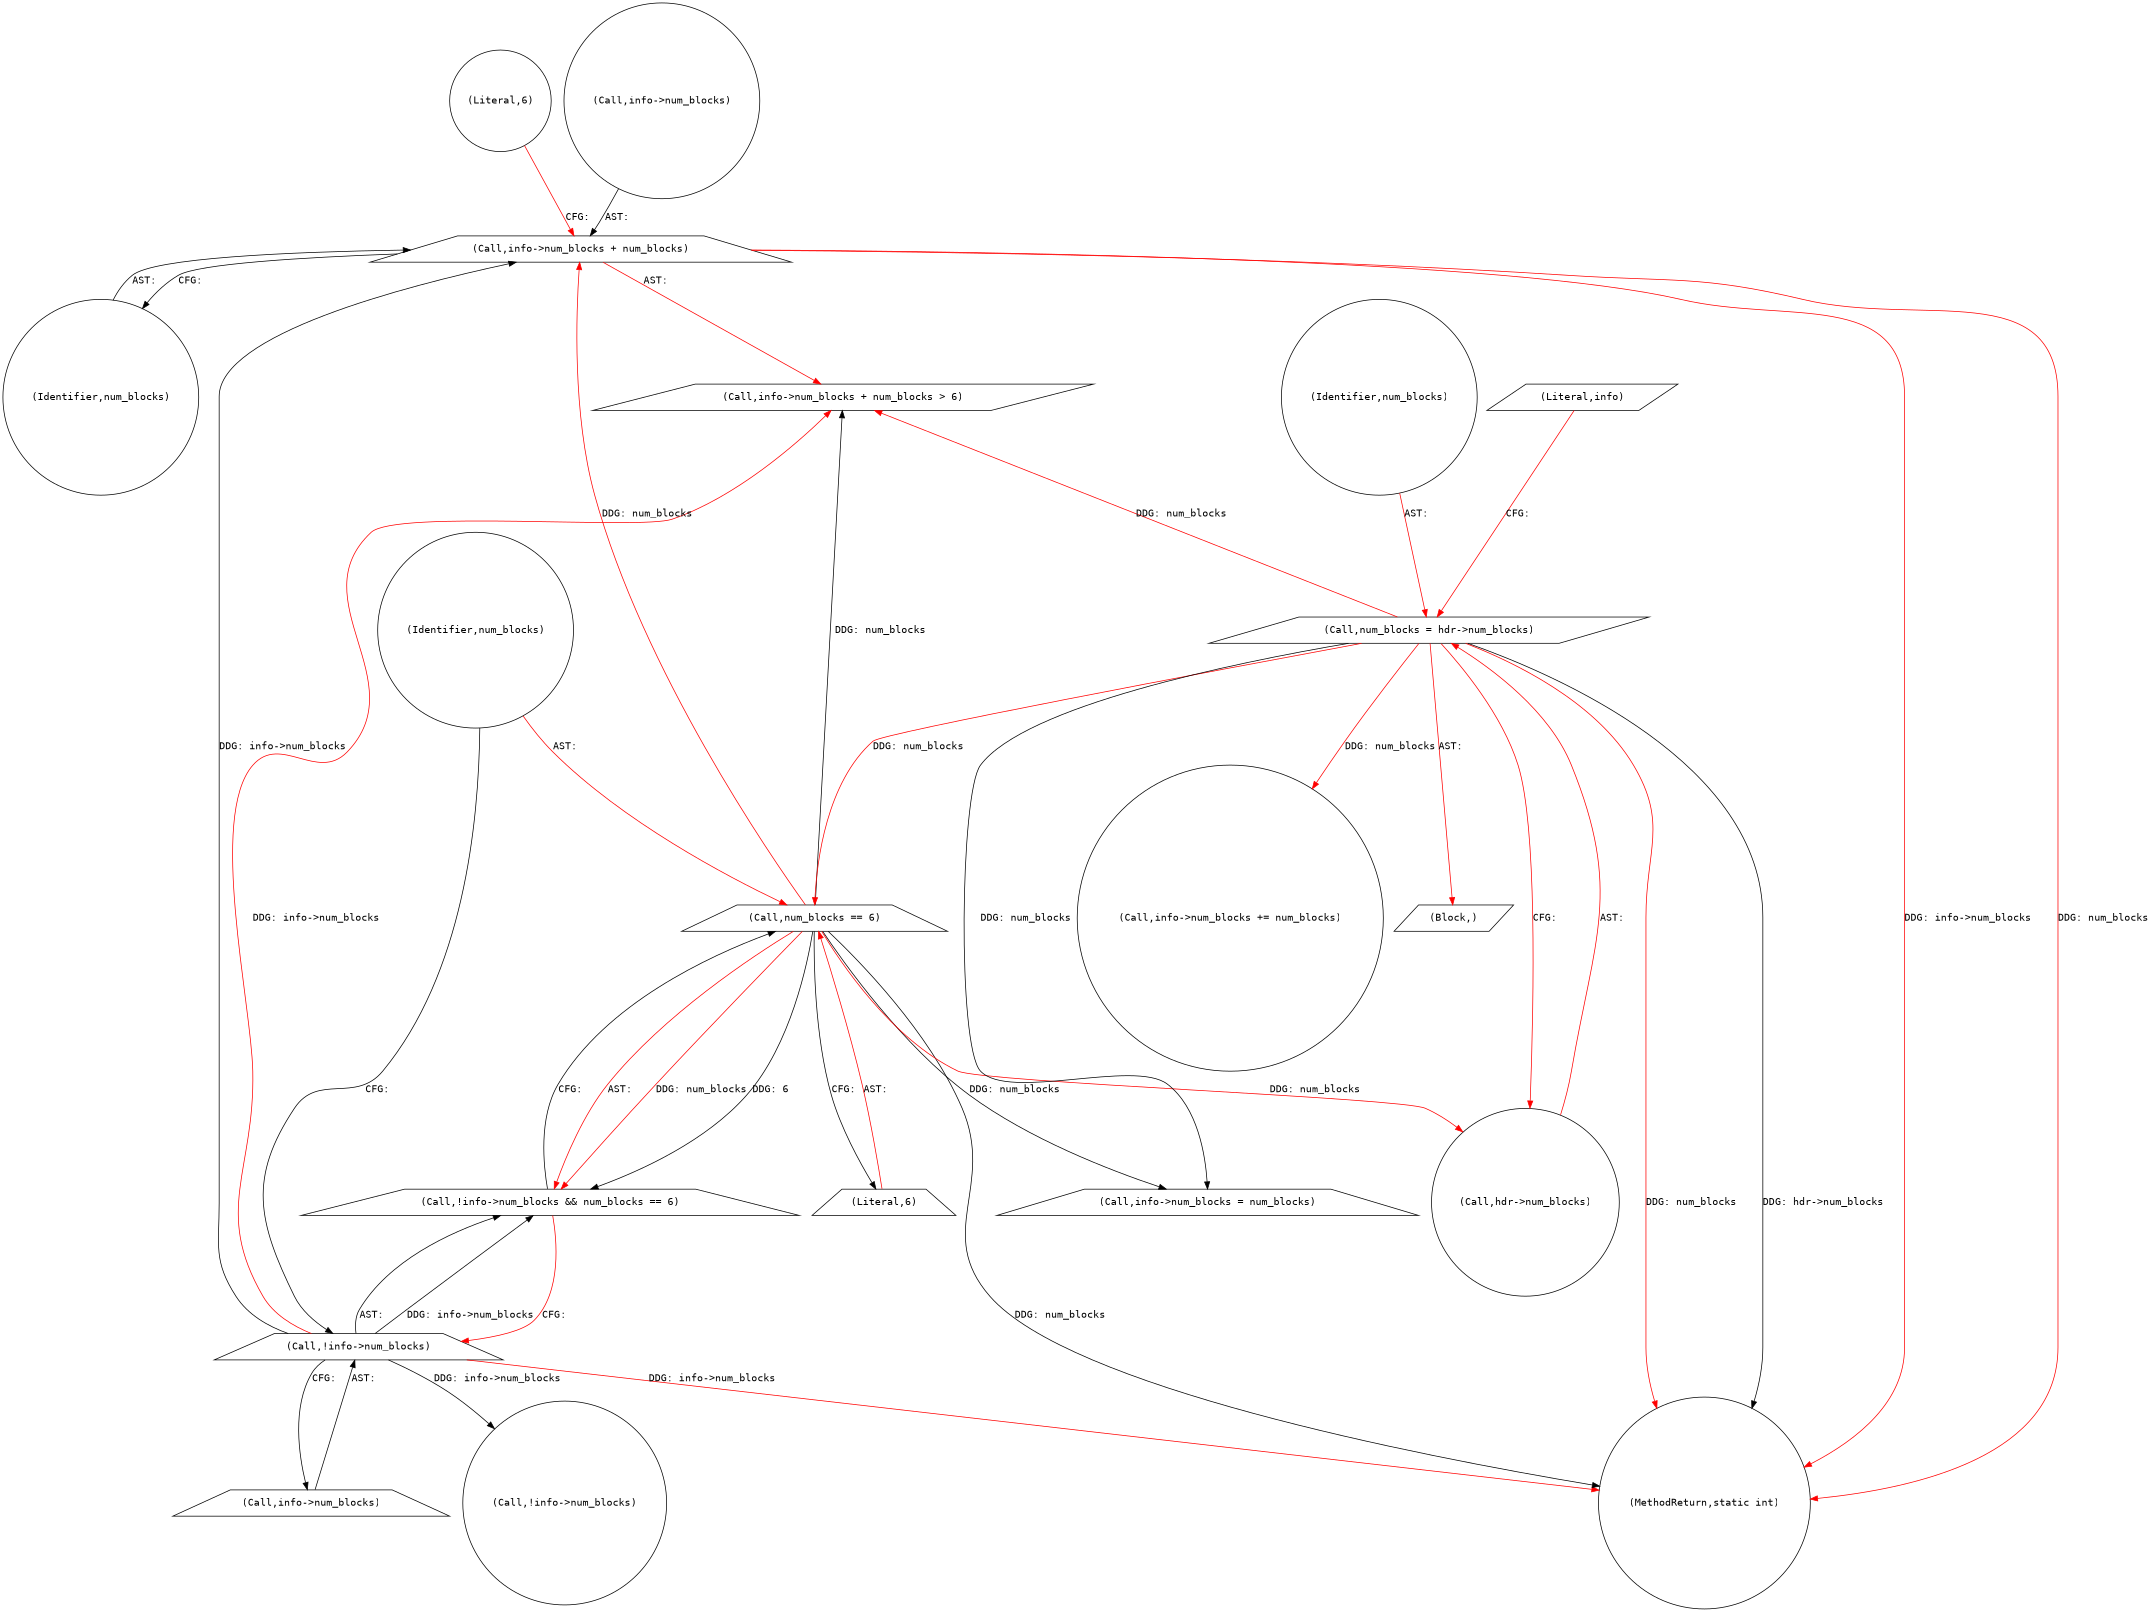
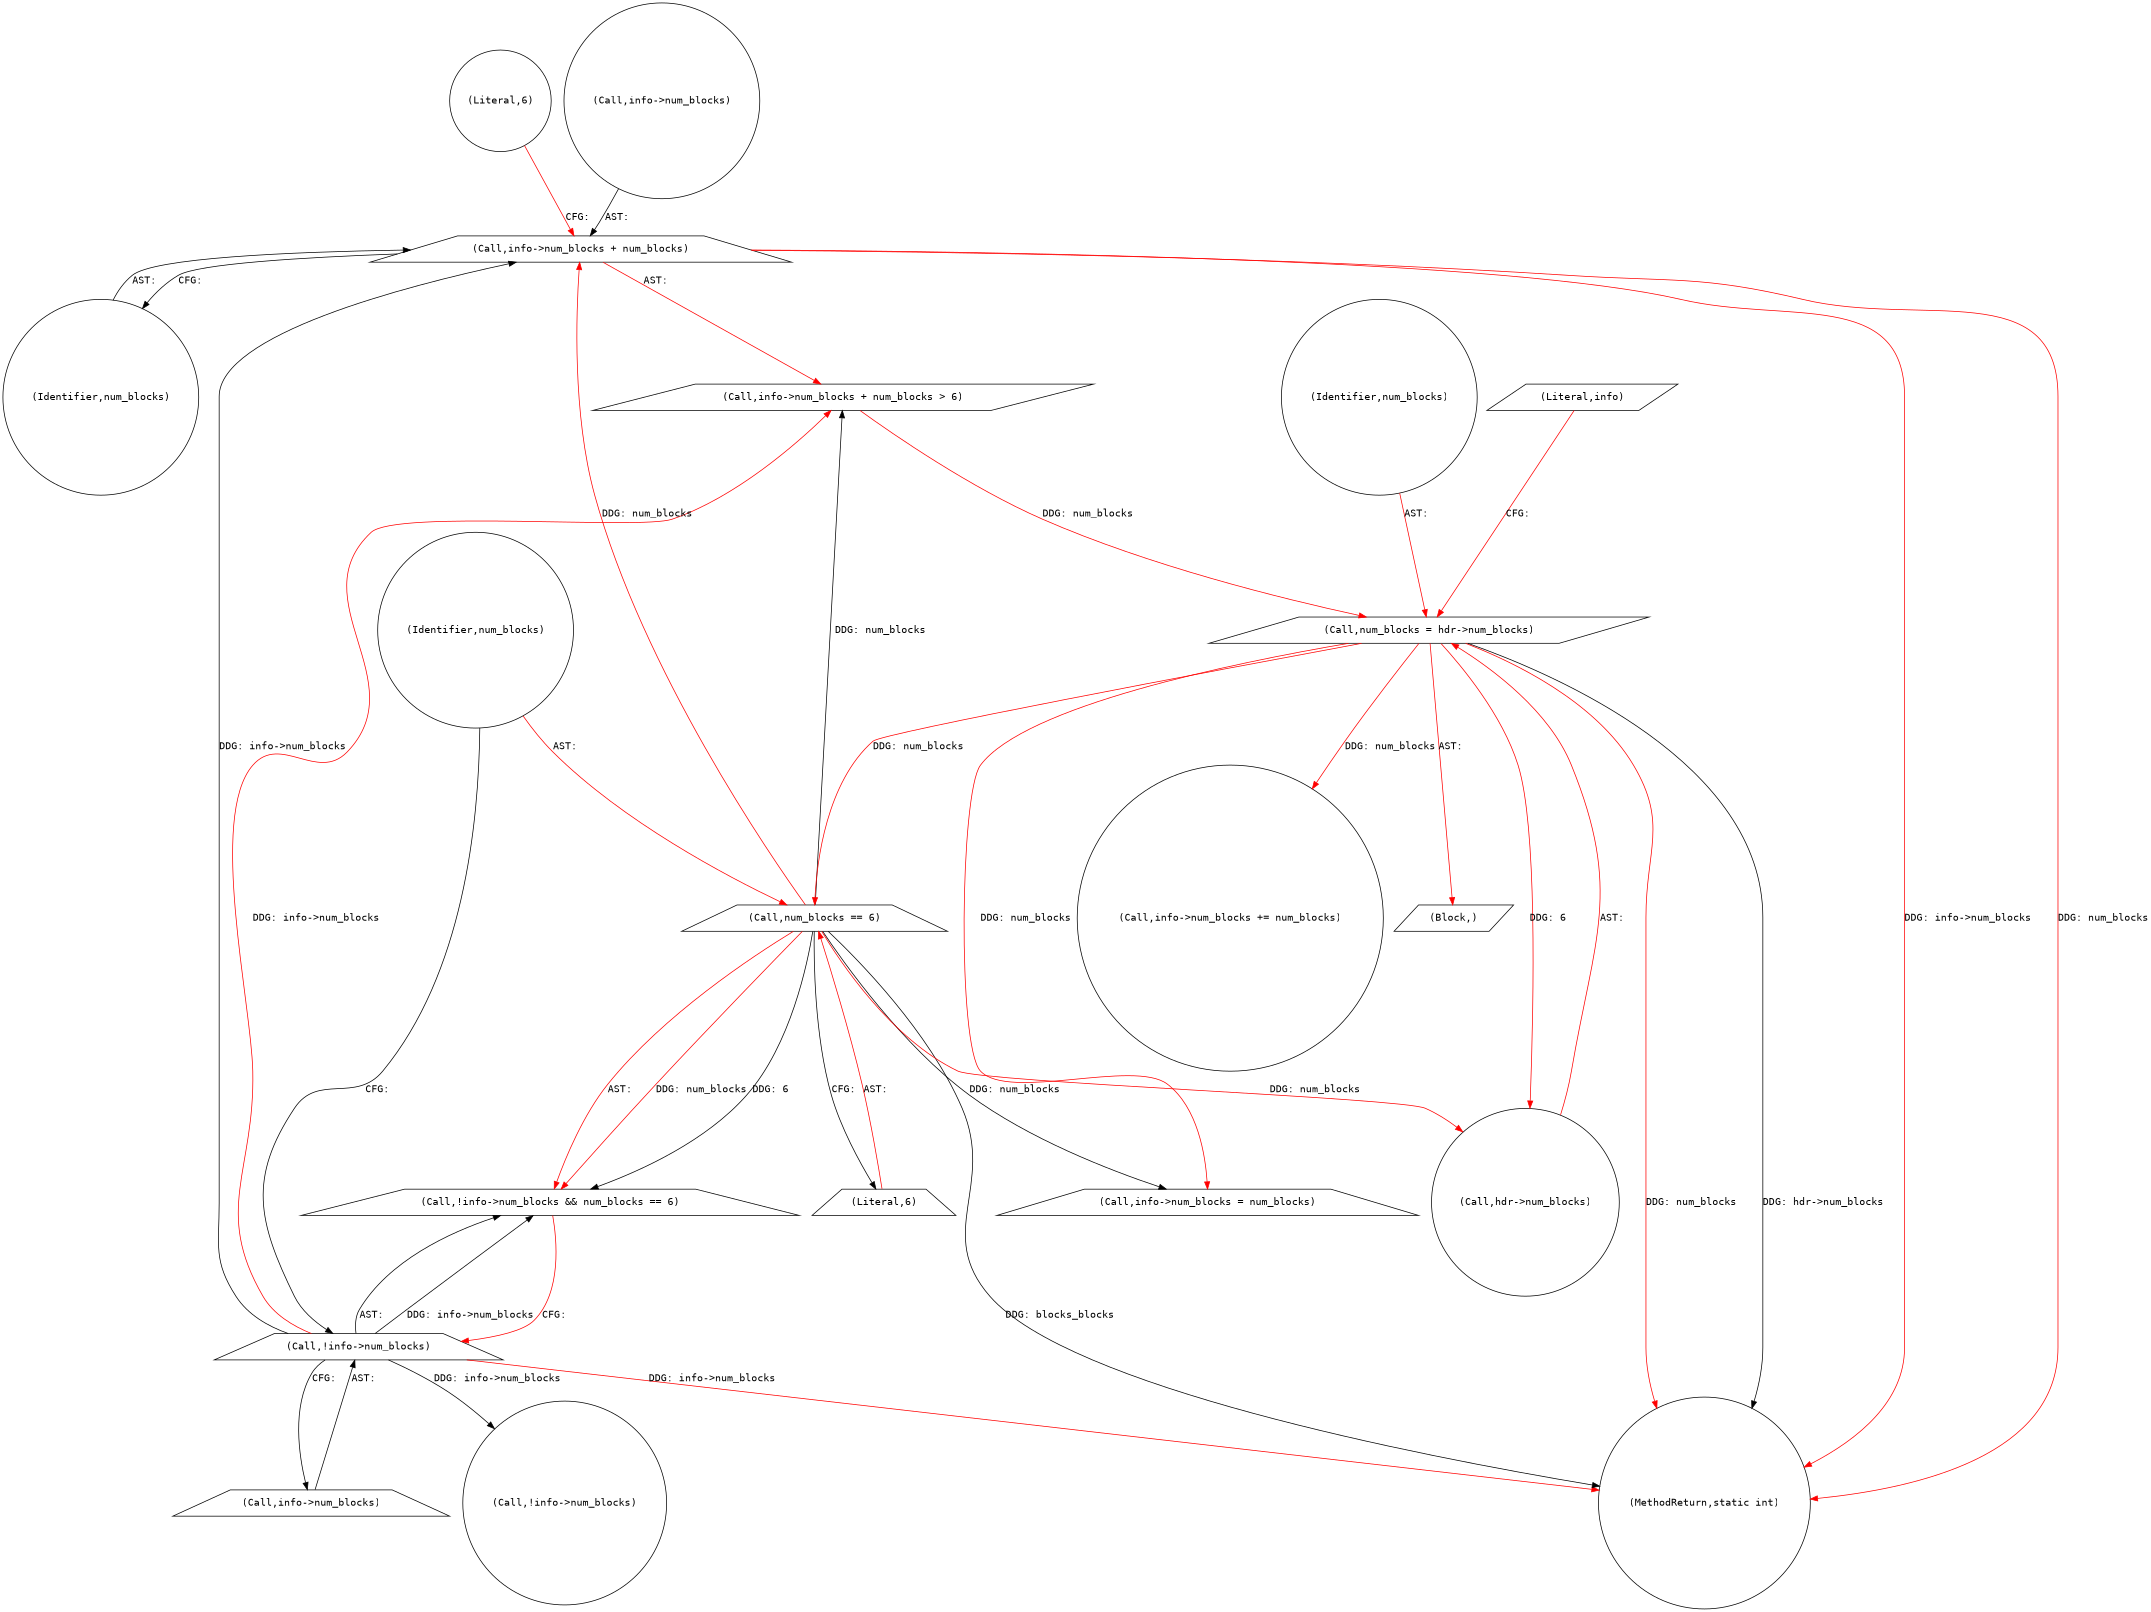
(1139, 515) -> (1098, 541)
(965, 872) -> (965, 872)
(1548, 918) -> (1548, 918)
(608, 1025) -> none
(1060, 1315) -> (1060, 1315)
